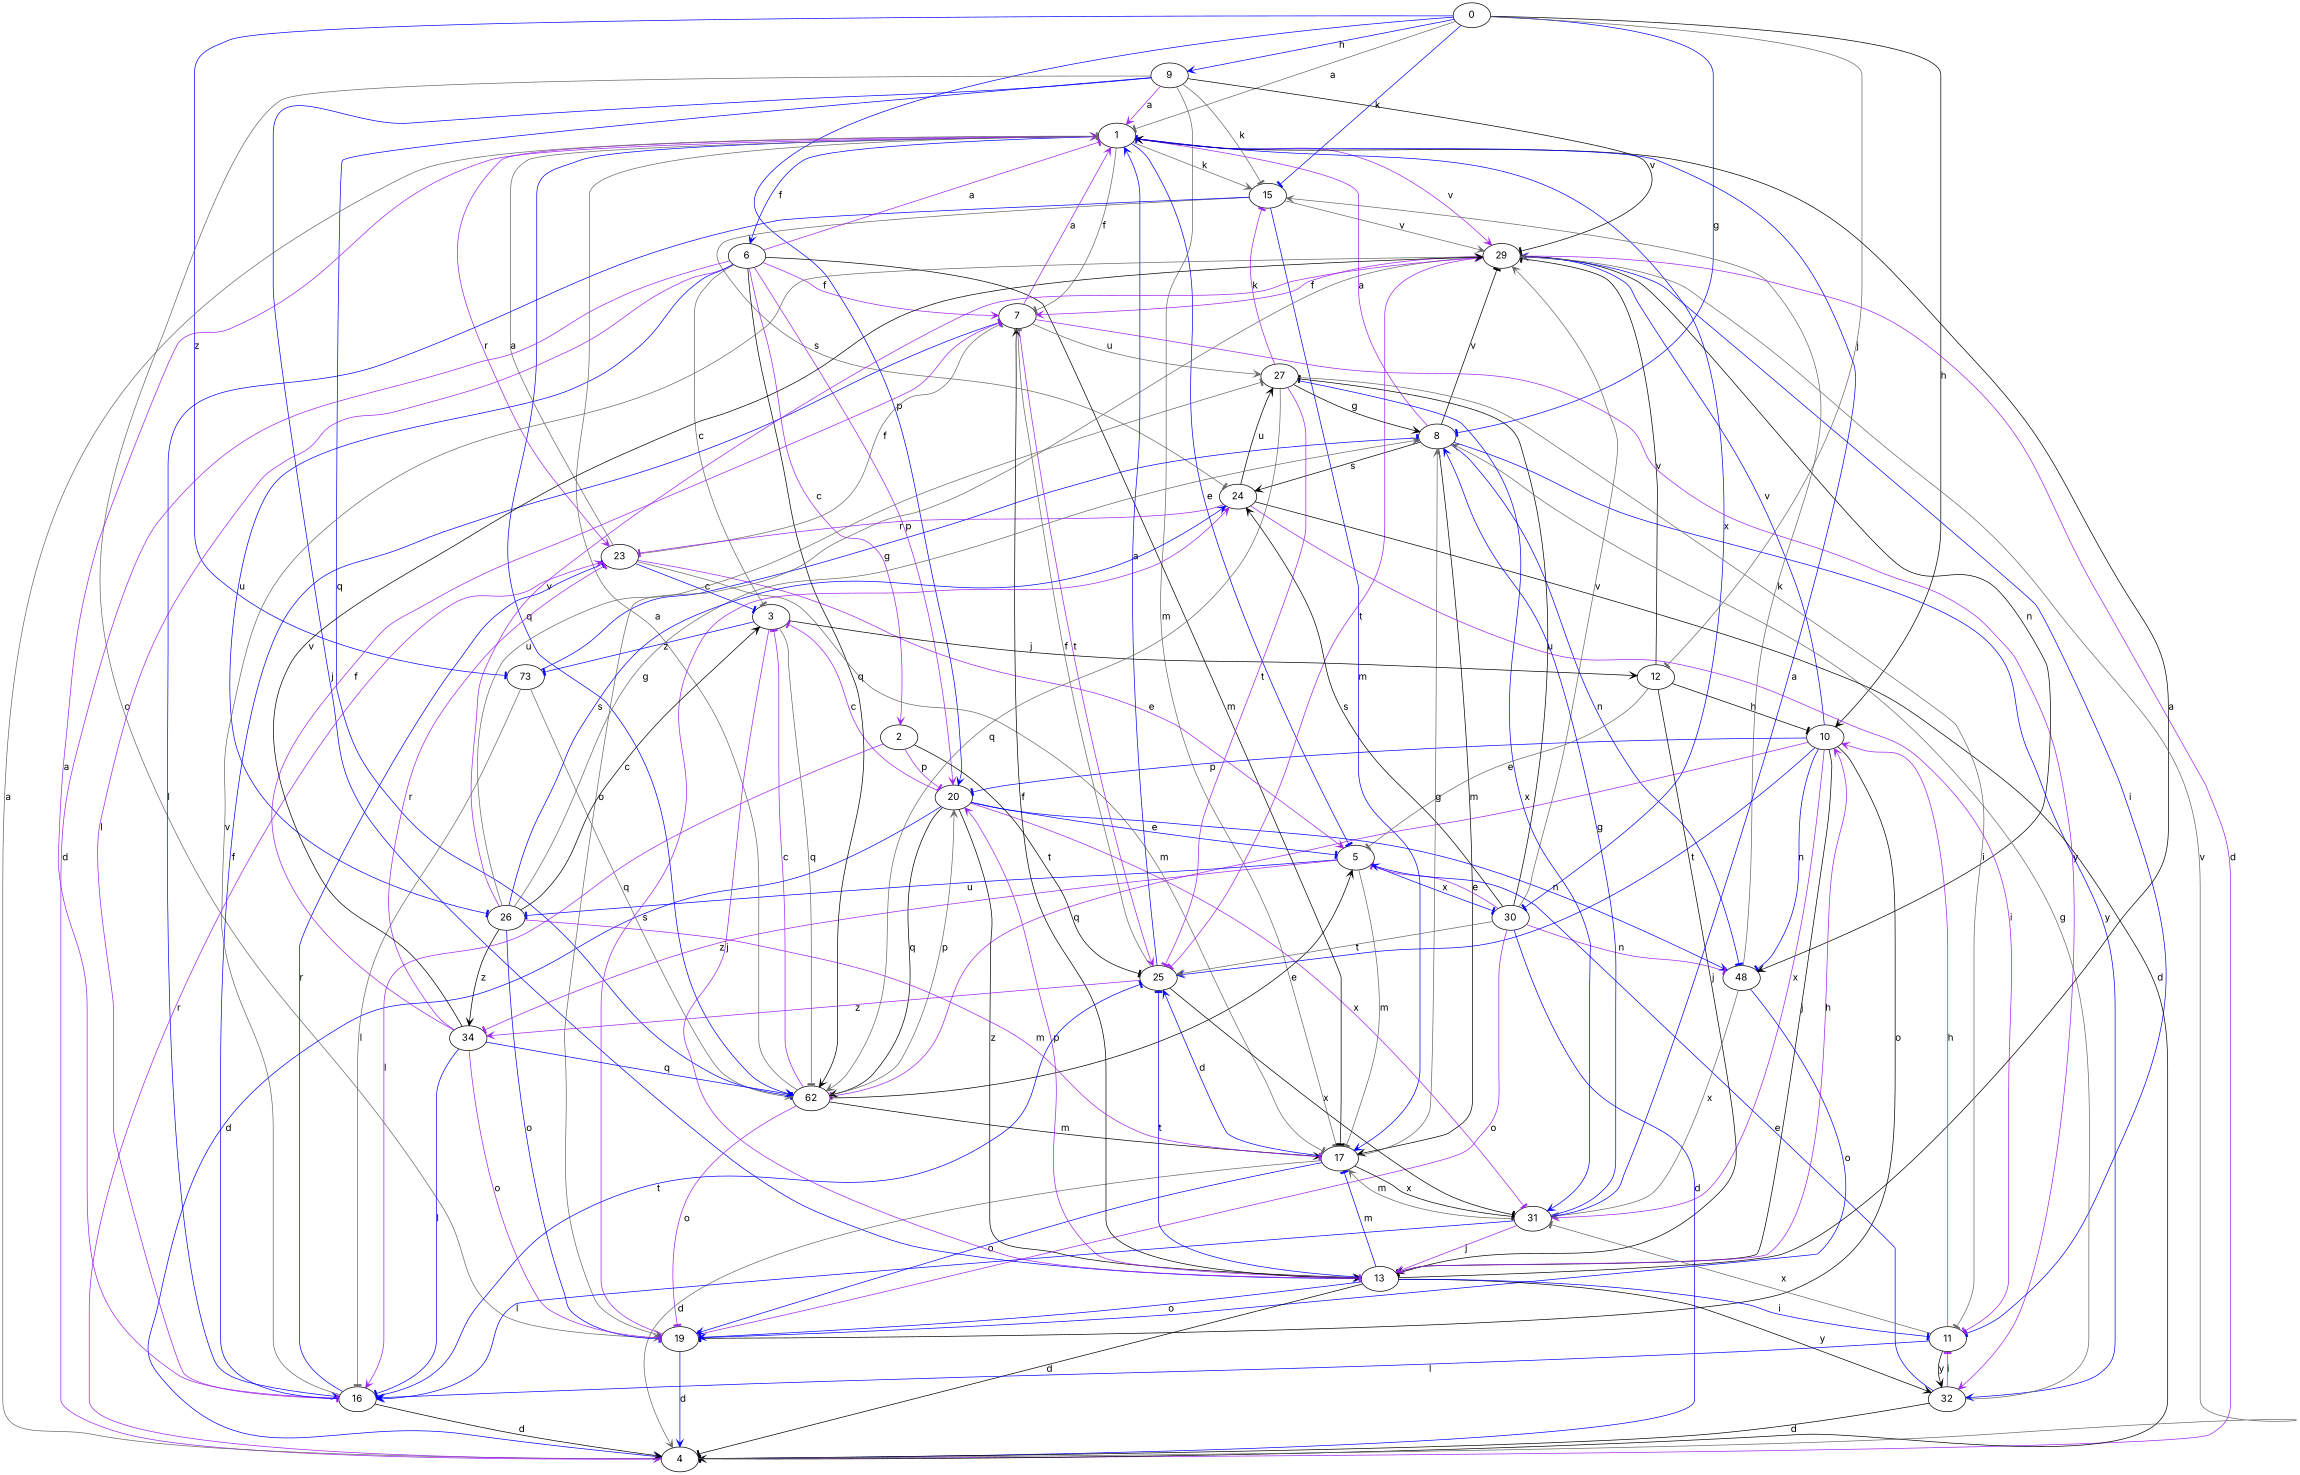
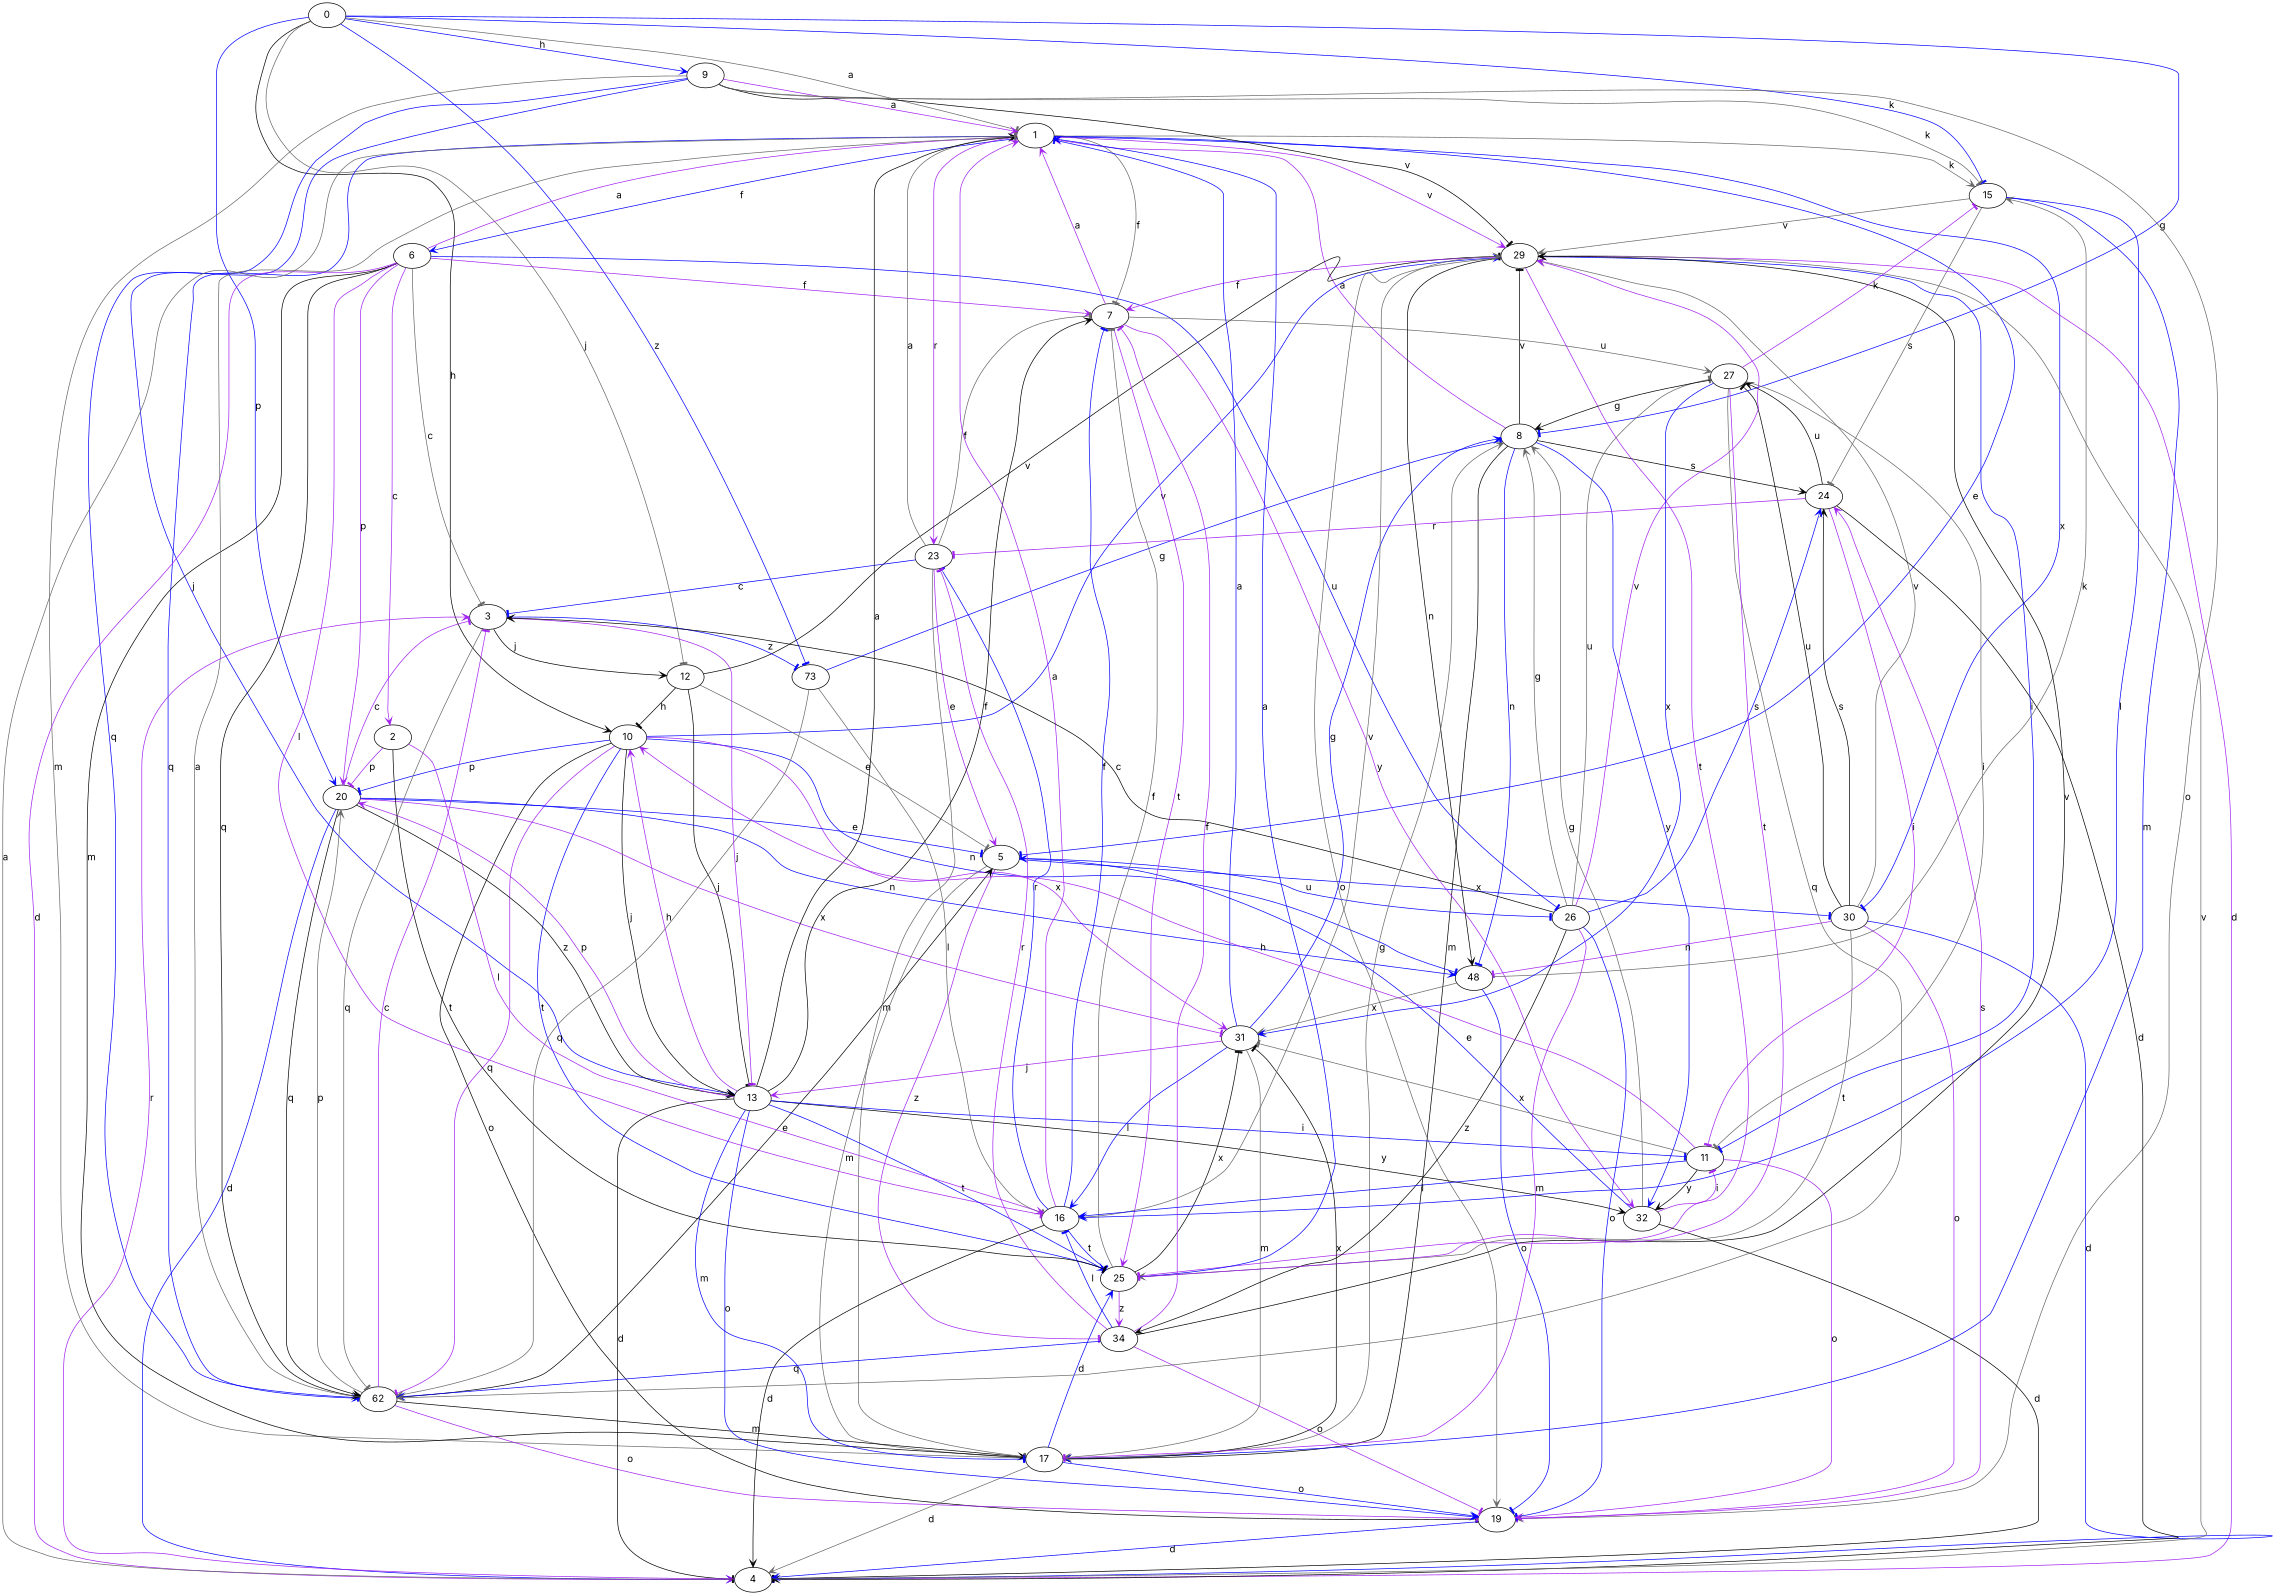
(1452, 883) -> none
(116, 1168) -> (101, 1296)
none -> (1832, 1431)
